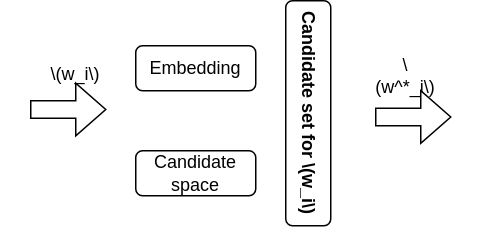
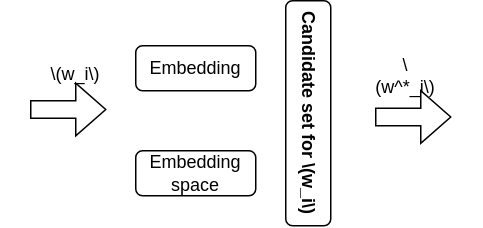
(196, 173) -> (196, 173)
